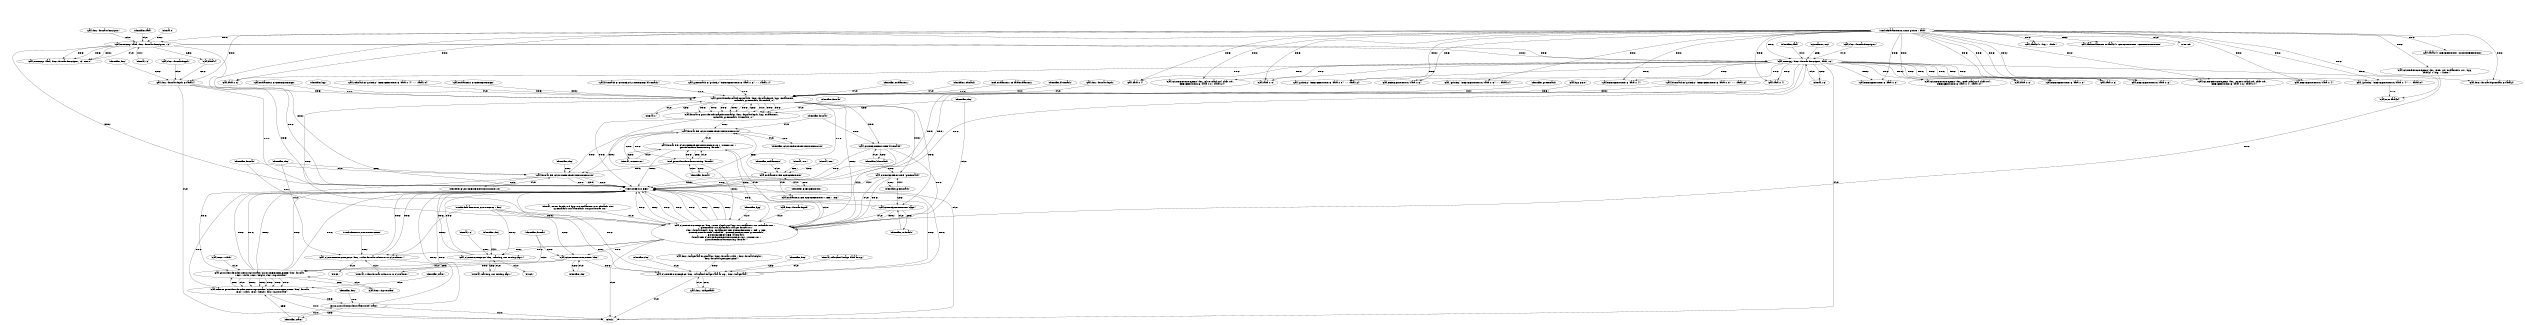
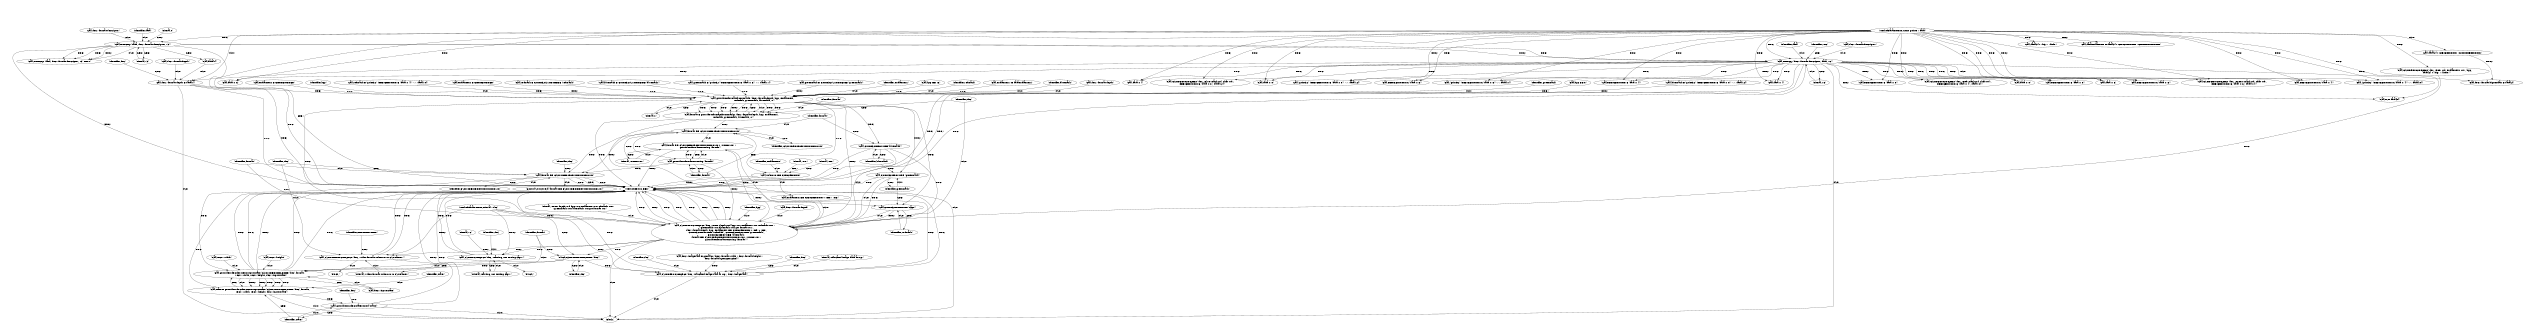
(2232, 32) -> (2485, 63)
(2412, 37) -> (2412, 37)
(1820, 44) -> (1820, 44)
(2186, 44) -> none
none -> (144, 52)
(140, 53) -> (140, 53)
(232, 53) -> (232, 53)
none -> (981, 65)
(203, 71) -> (203, 71)
(1963, 71) -> (1963, 71)
none -> (1708, 77)
none -> (545, 83)
none -> (831, 83)
none -> (931, 83)
(1012, 83) -> (1012, 83)
(2390, 90) -> (2092, 96)
(301, 116) -> (301, 116)
(691, 161) -> (691, 161)
(780, 175) -> (780, 175)
(869, 182) -> (869, 182)
none -> (565, 189)
(806, 189) -> none
(771, 202) -> (757, 201)
(478, 208) -> (478, 208)
(362, 232) -> (362, 232)
none -> (274, 257)
(579, 257) -> (579, 257)
(702, 291) -> none
(354, 306) -> (354, 306)
